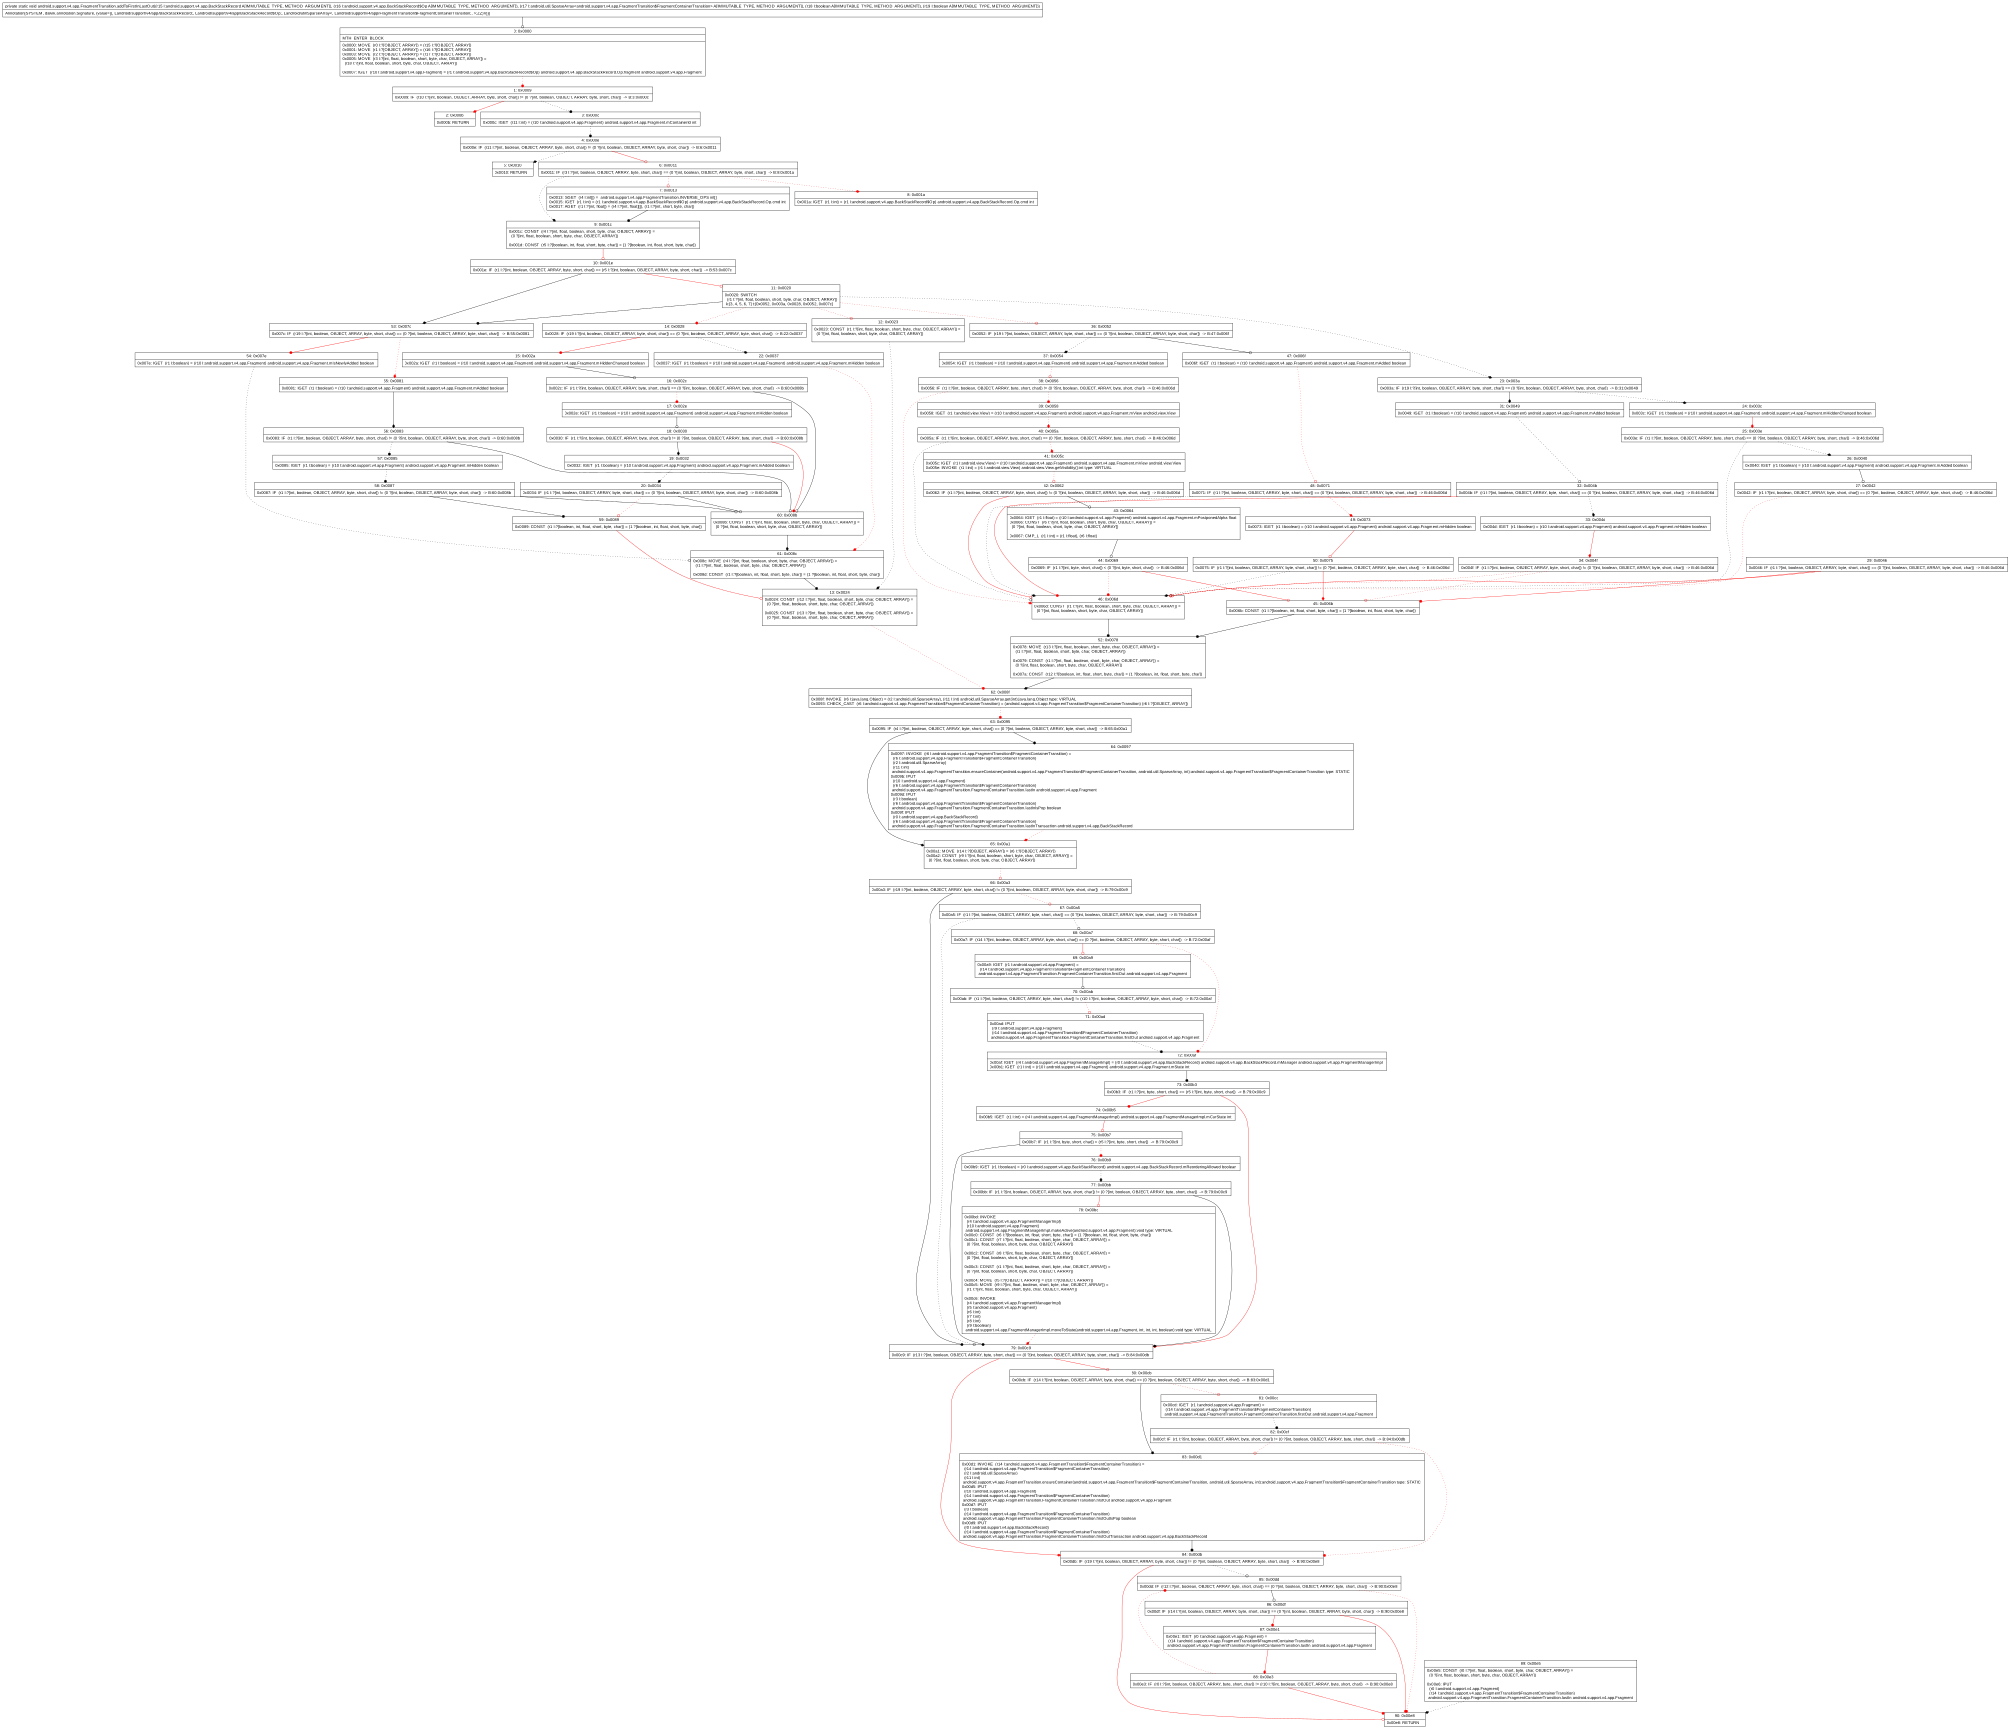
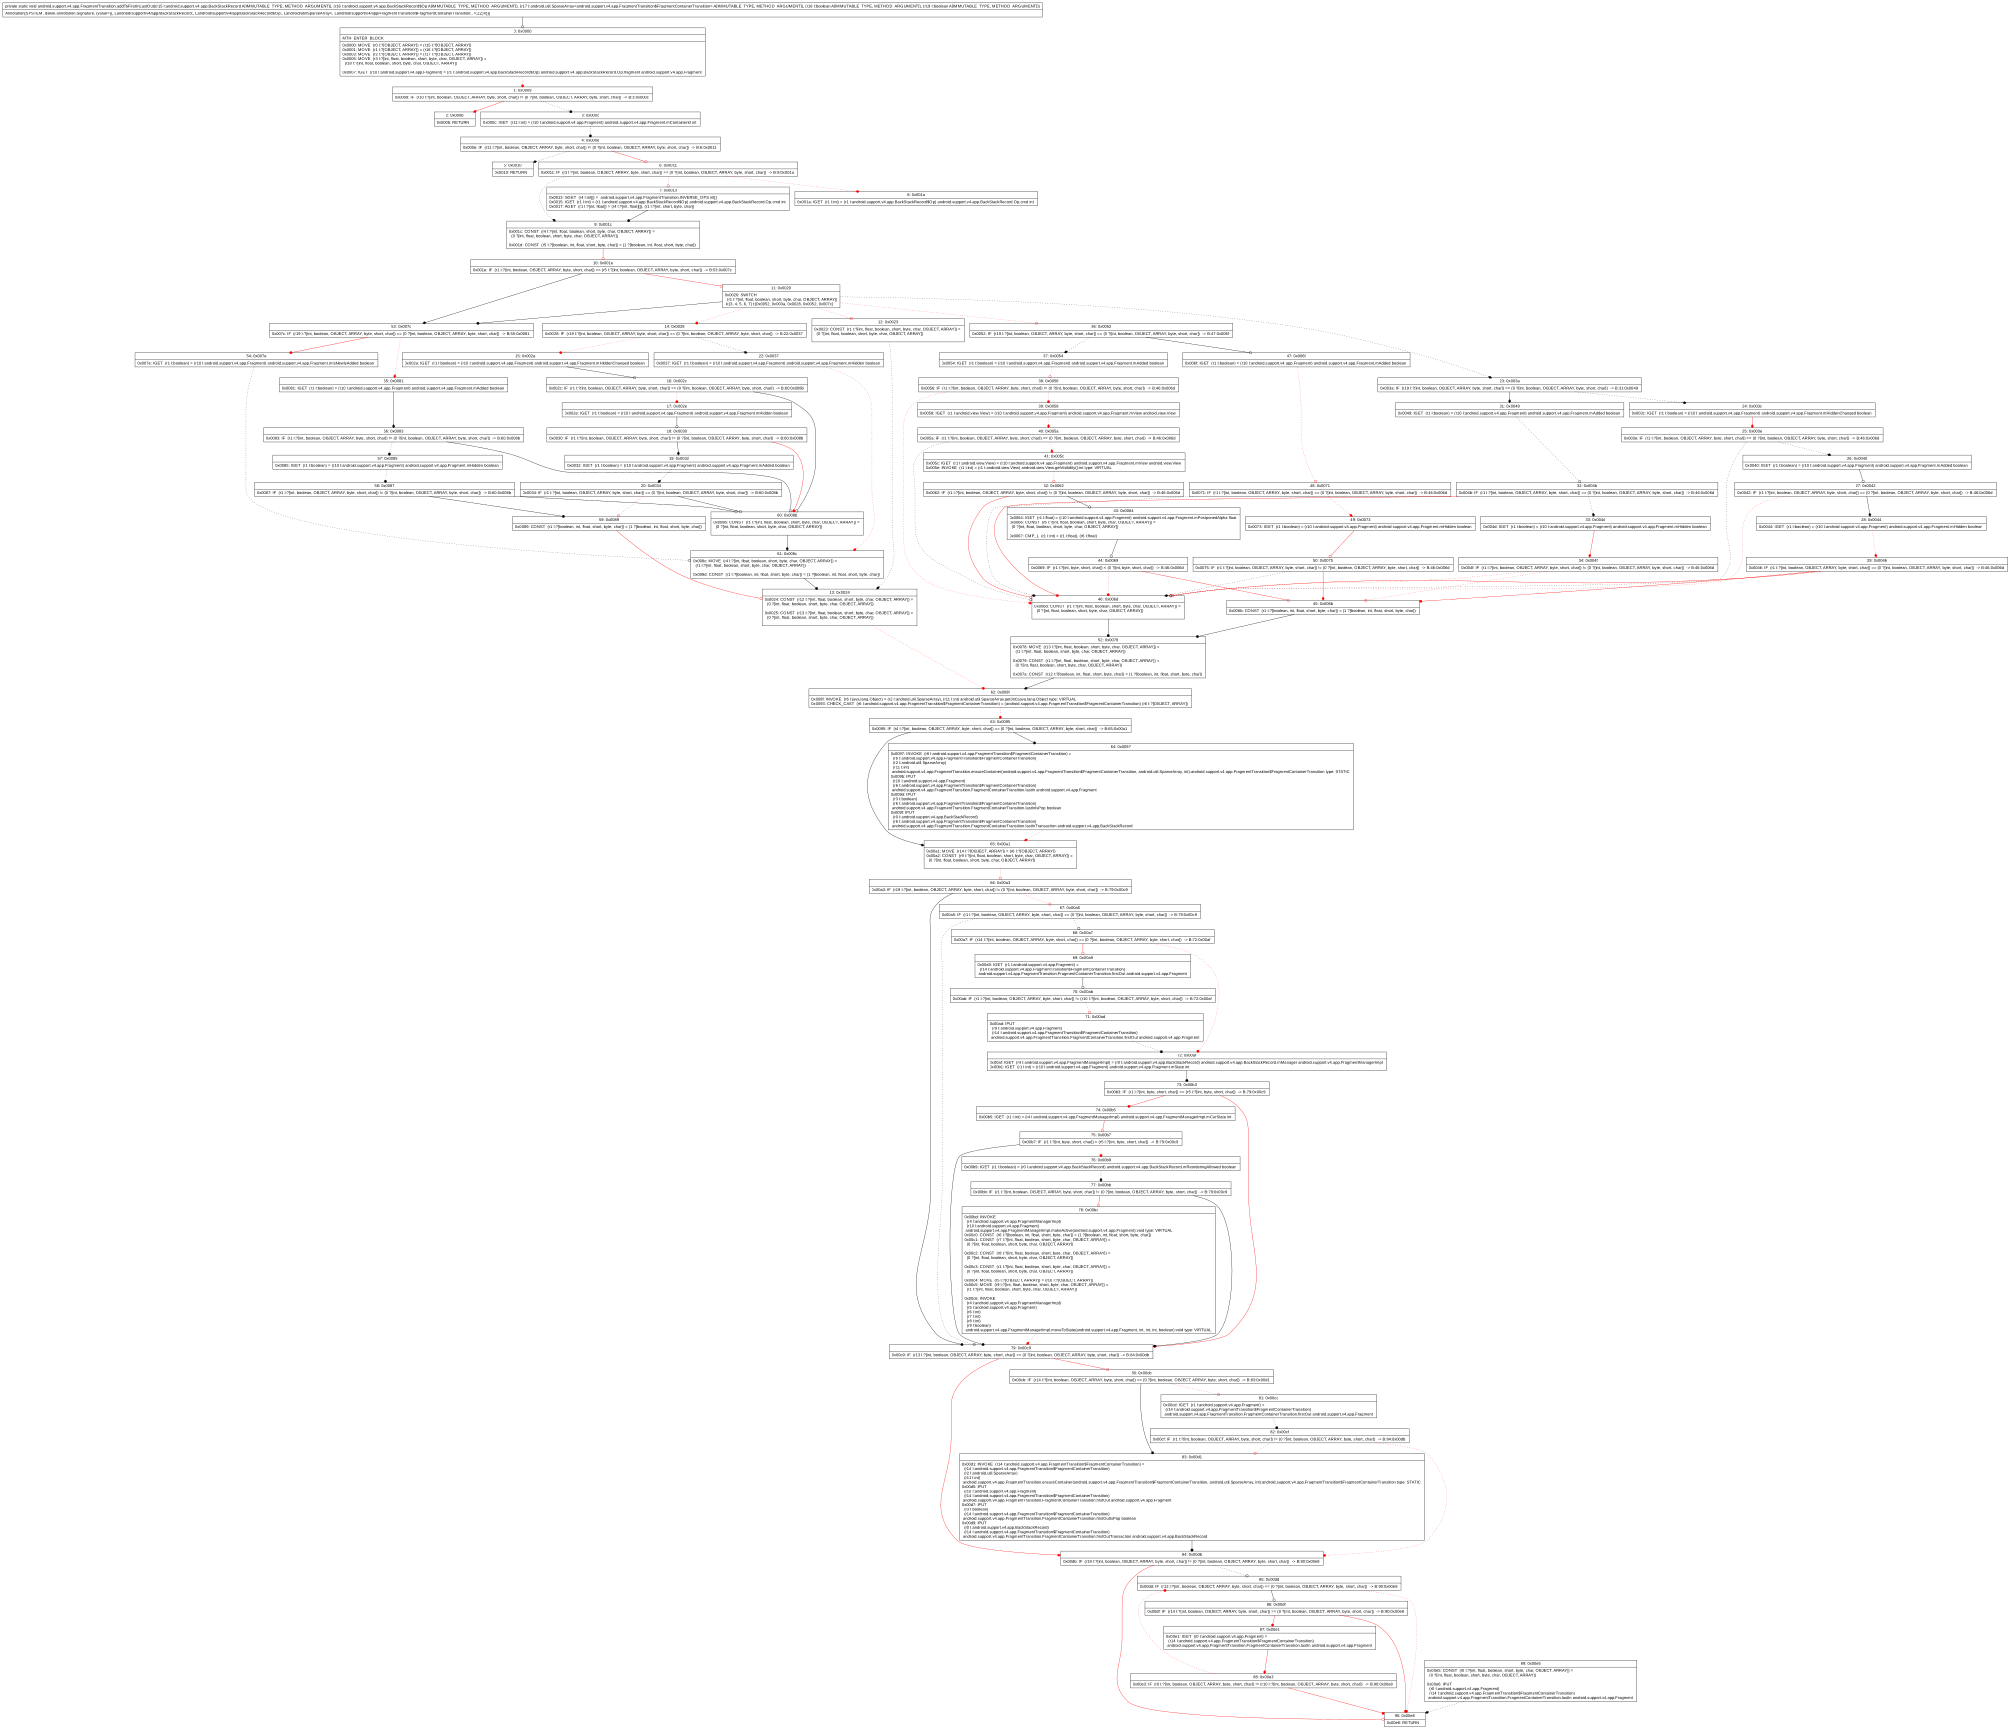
(601, 345) -> (601, 345)
none -> (1871, 524)
